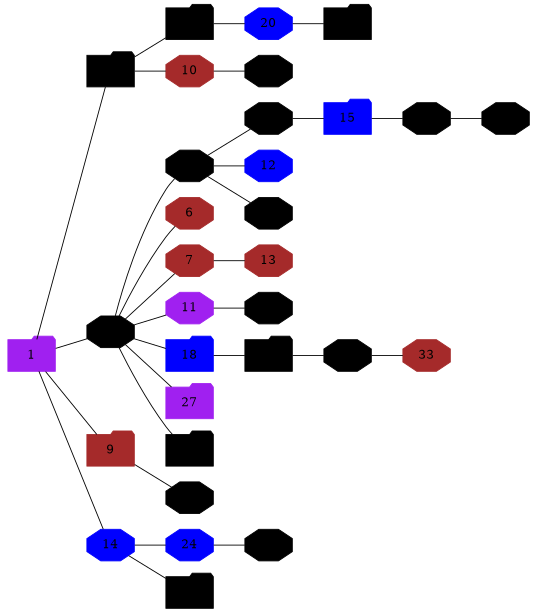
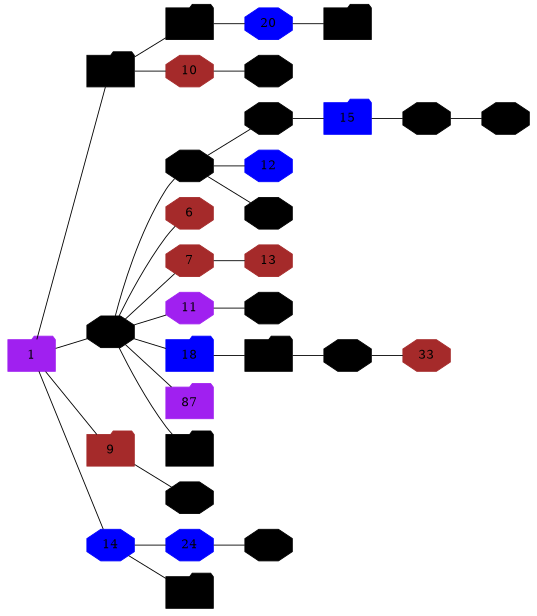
(190, 403) -> (190, 403)
